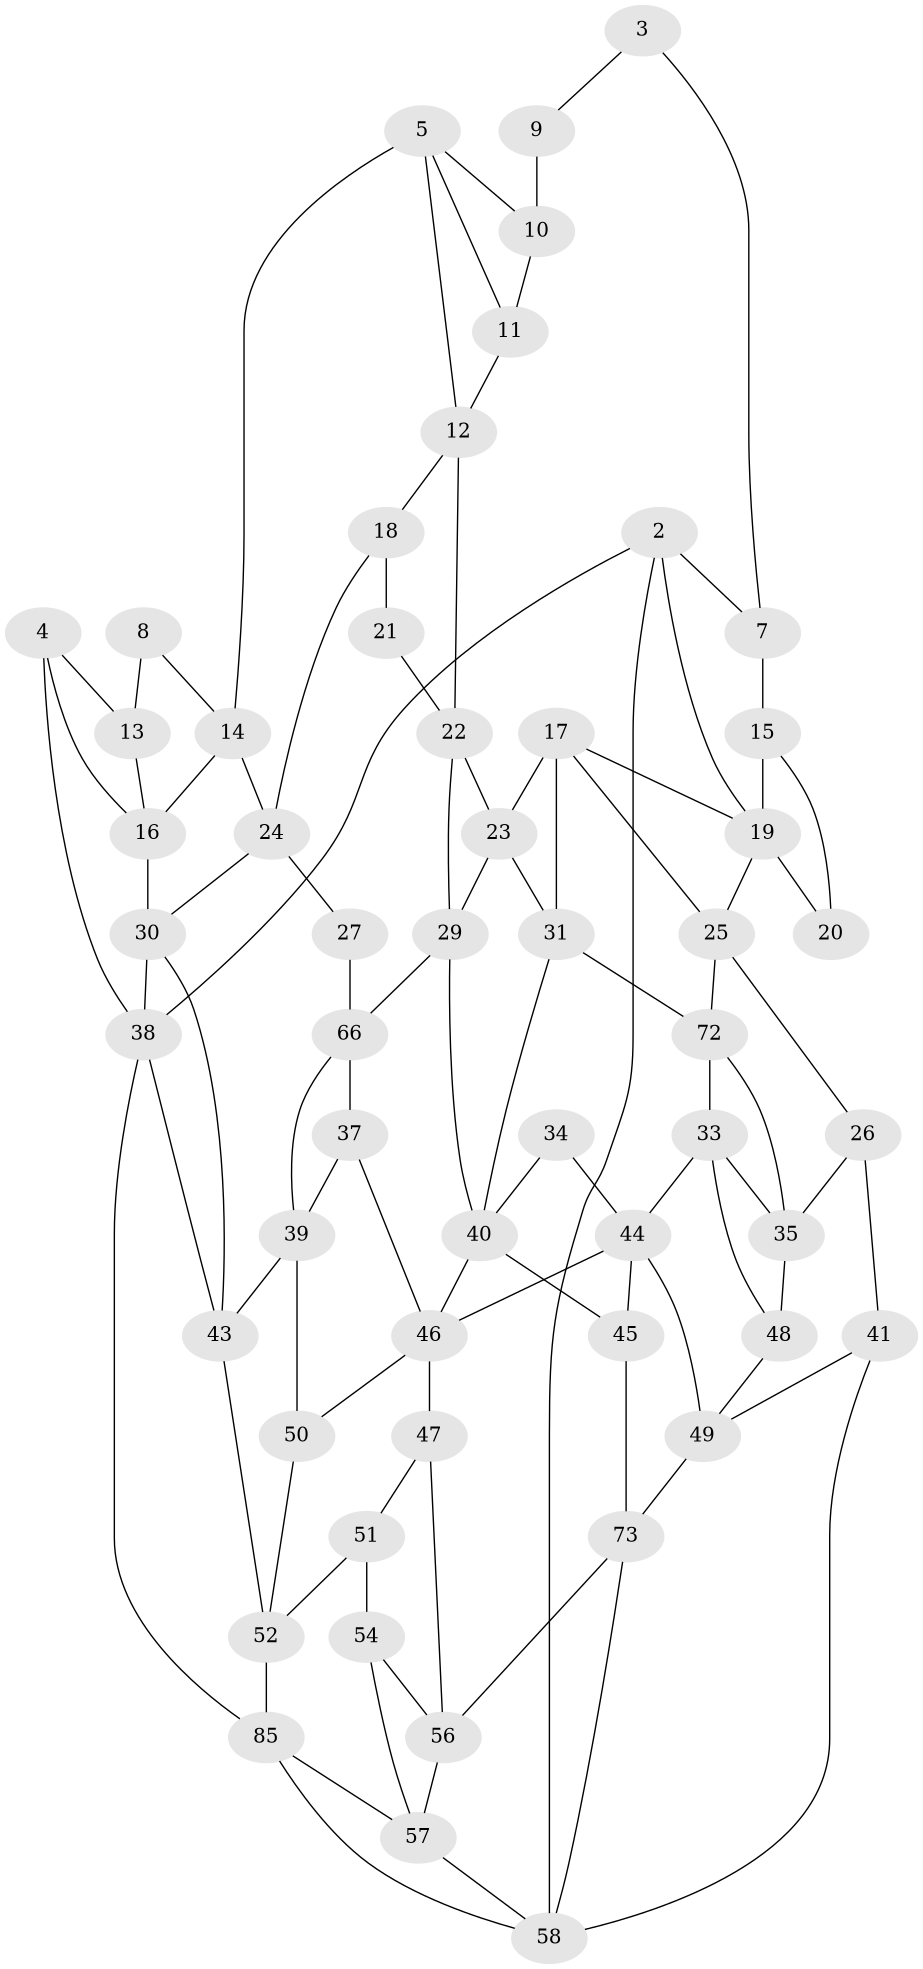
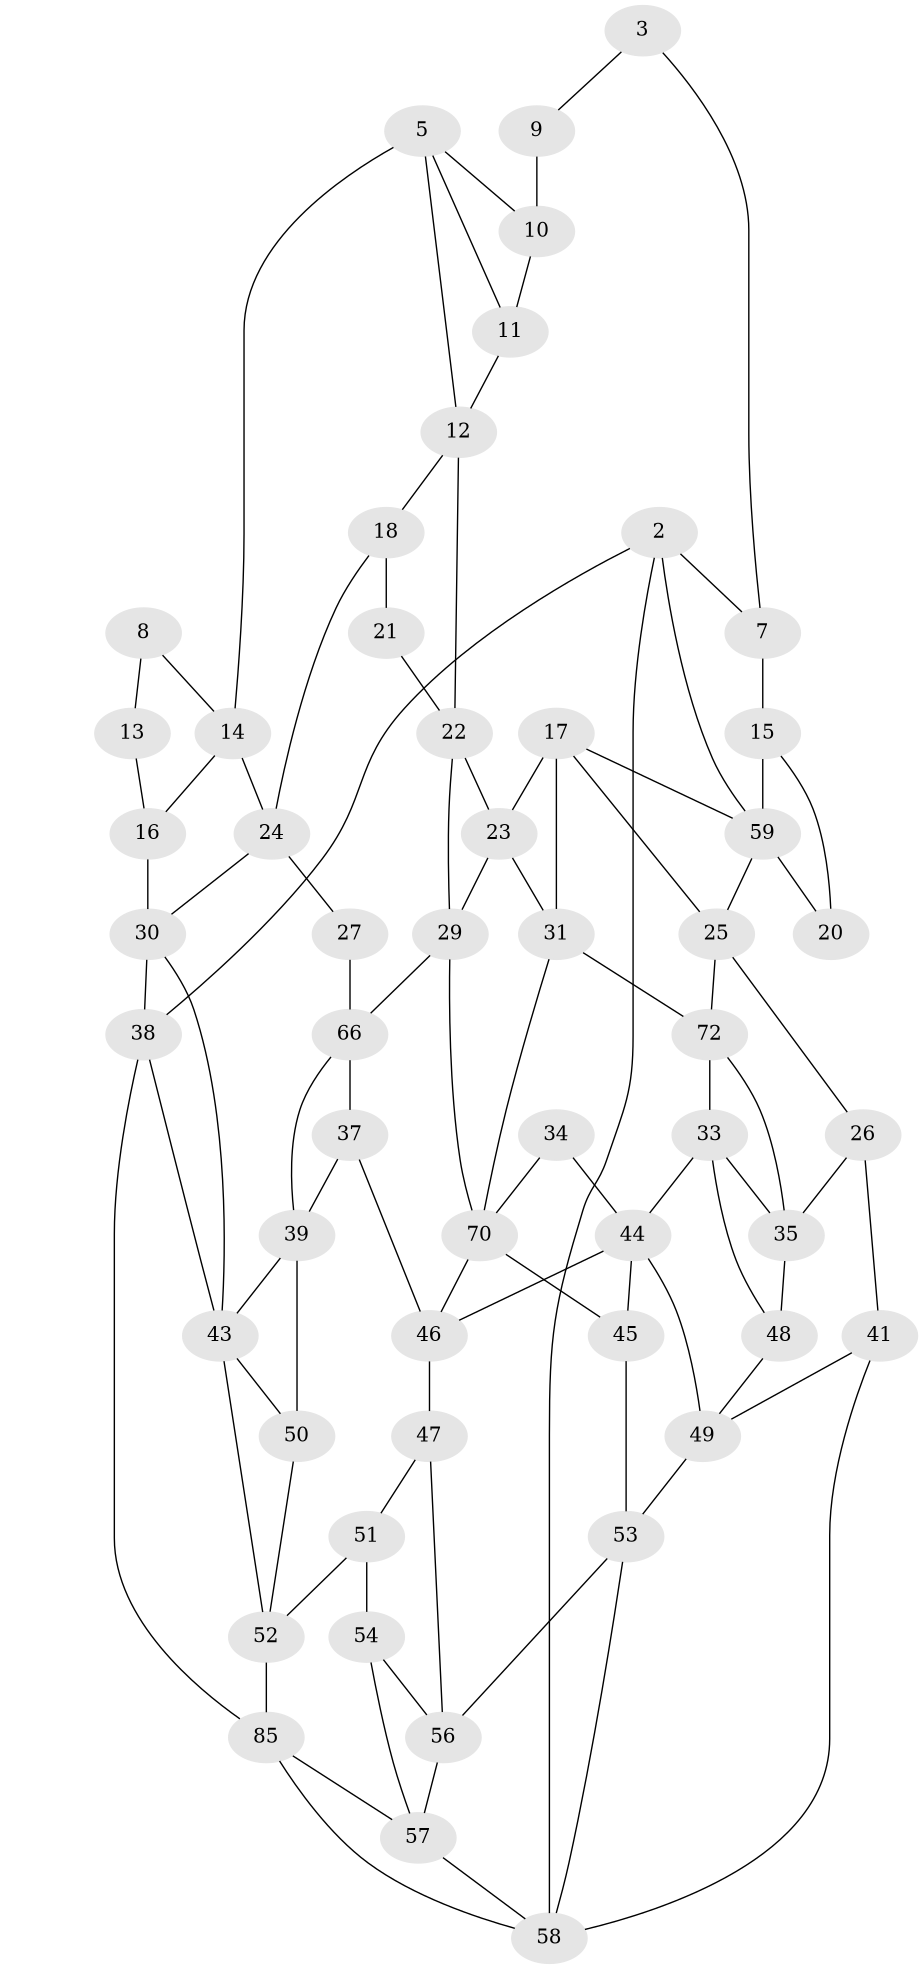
(43, 633) -> none
(763, 834) -> (763, 834)
(480, 1235) -> (480, 1235)
(363, 1386) -> (259, 1386)
(626, 1537) -> (626, 1537)
